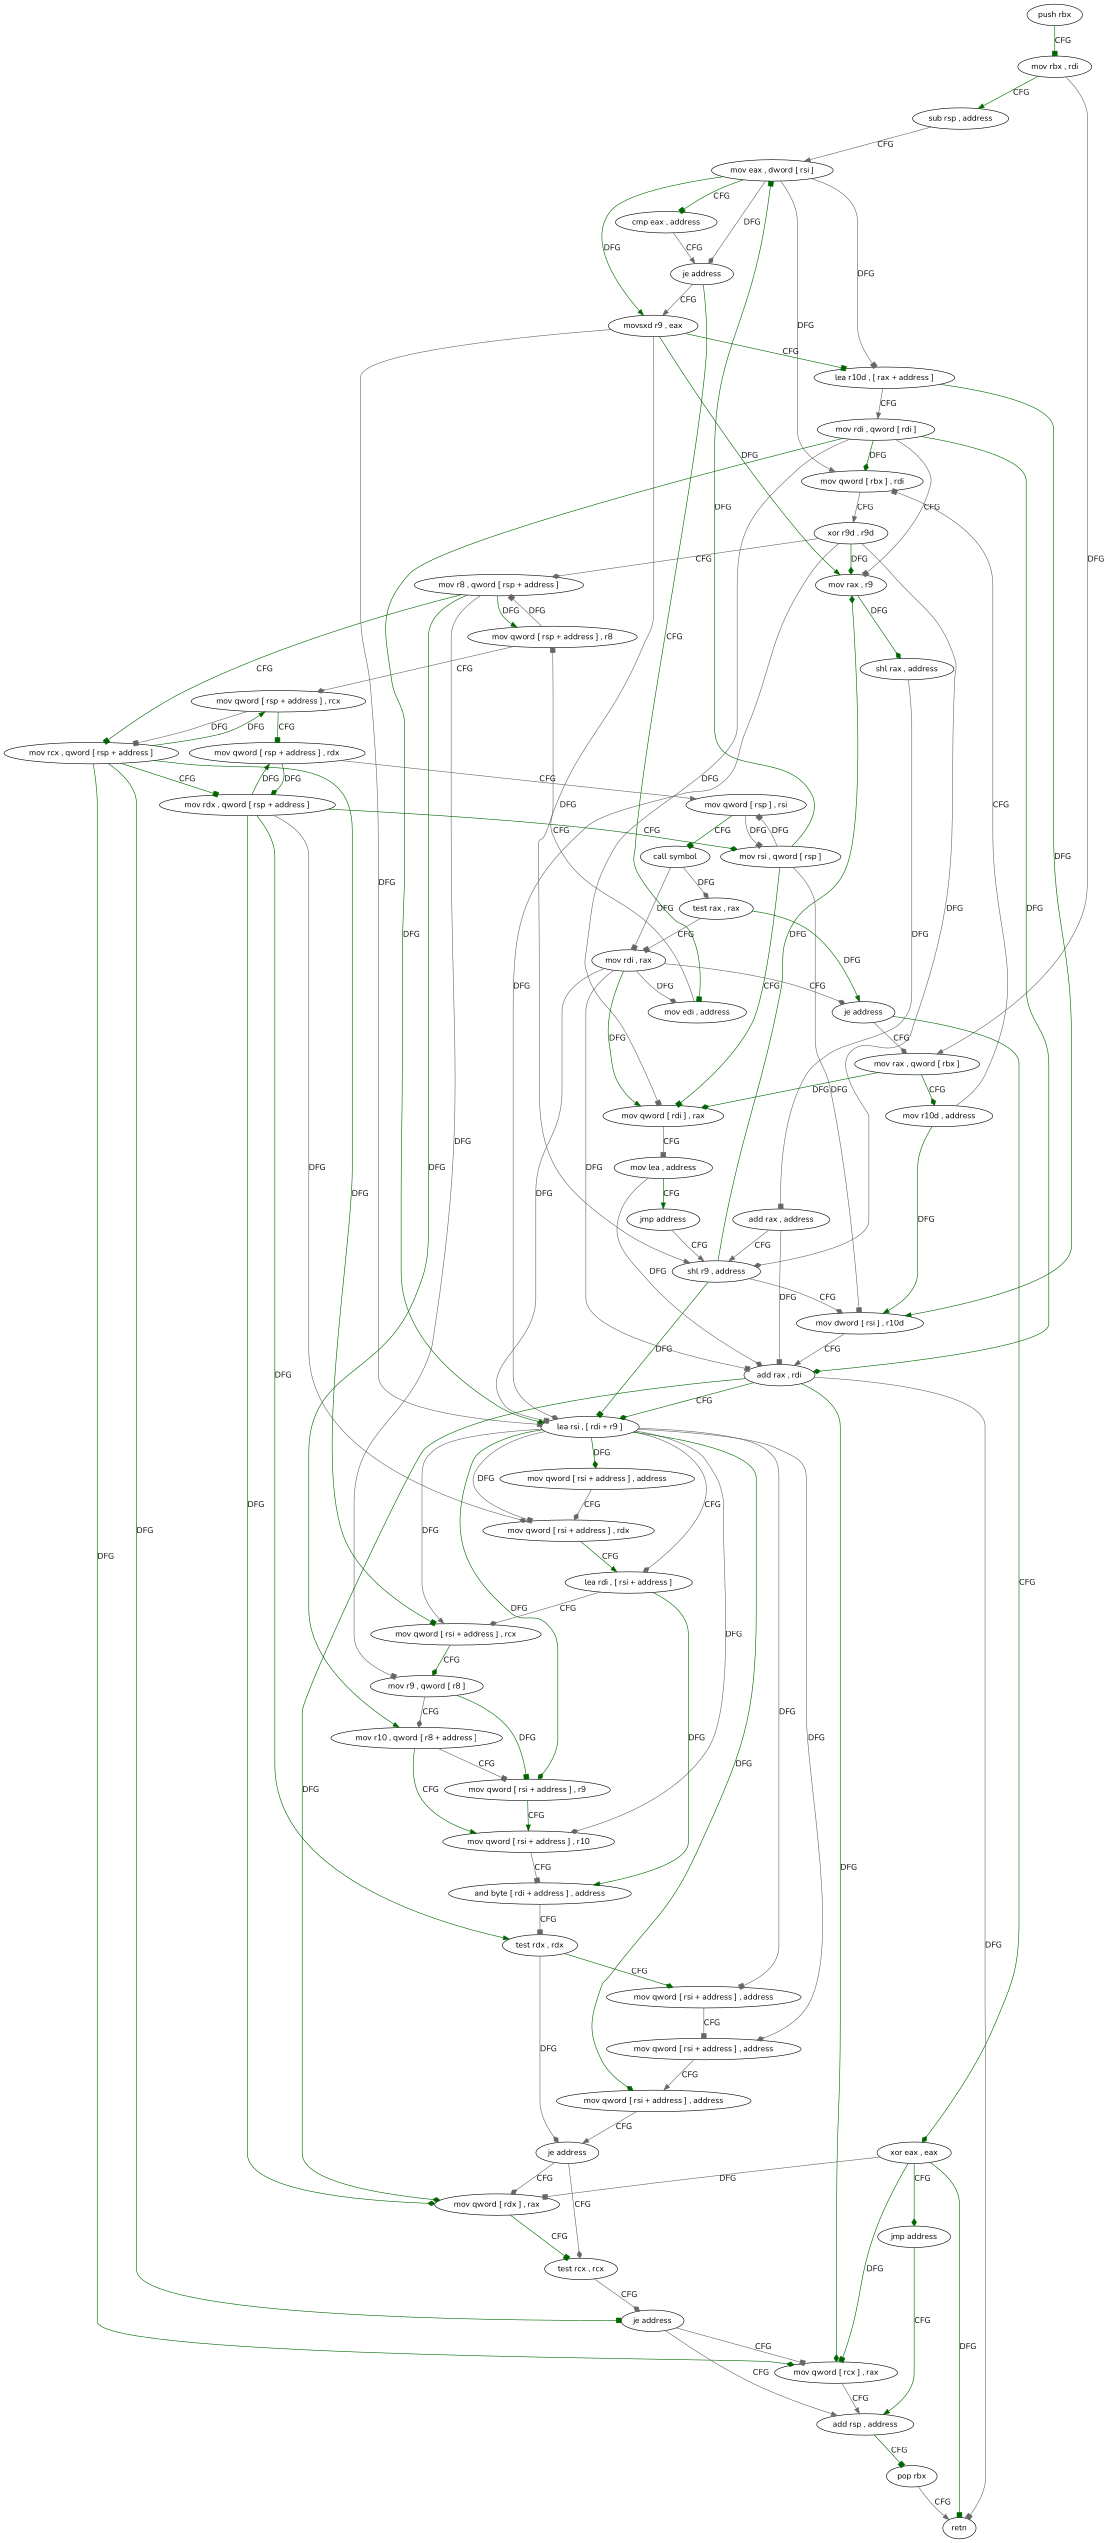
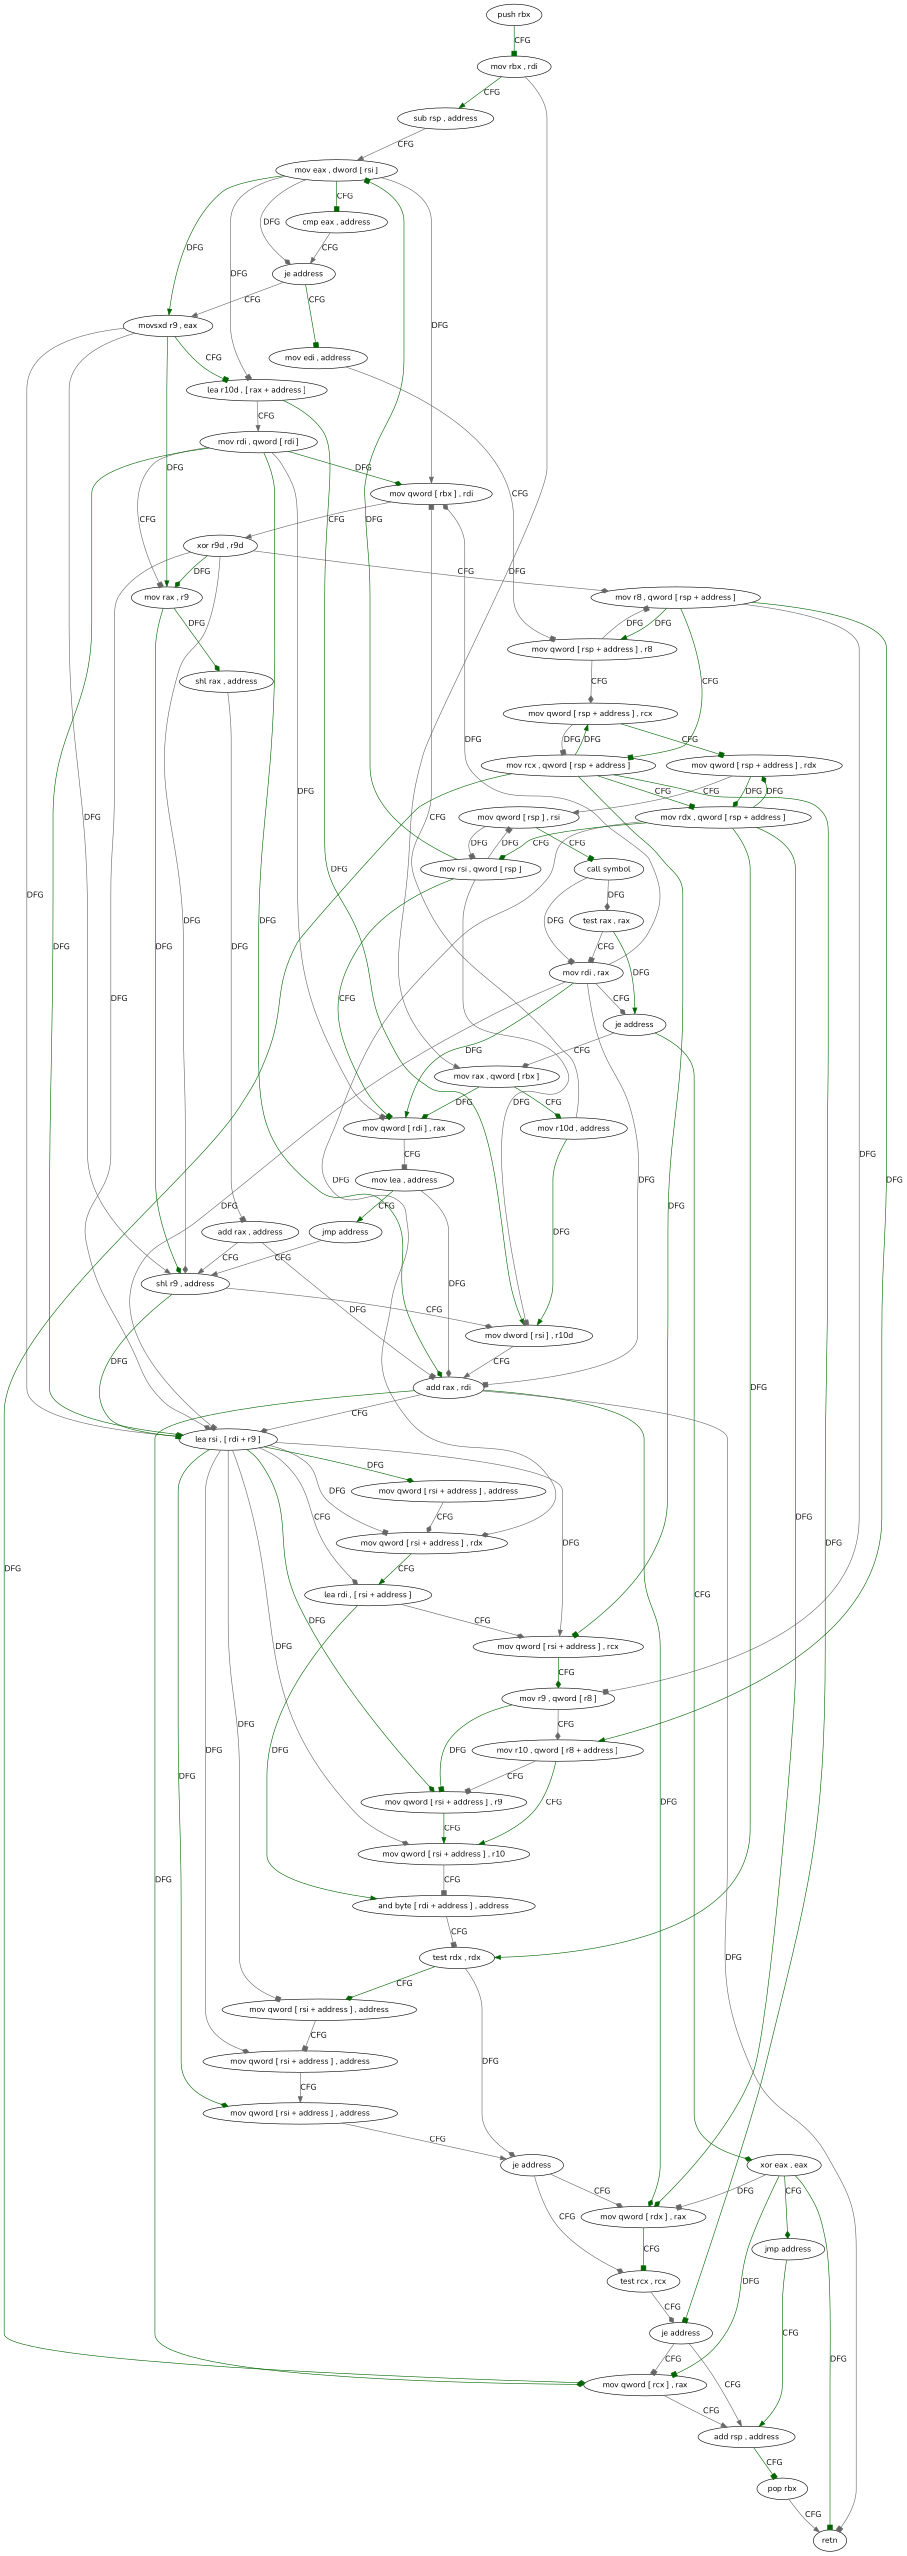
(259, 781) -> (766, 793)
(786, 941) -> (156, 939)
(652, 987) -> (498, 791)
(690, 1400) -> (345, 1412)
